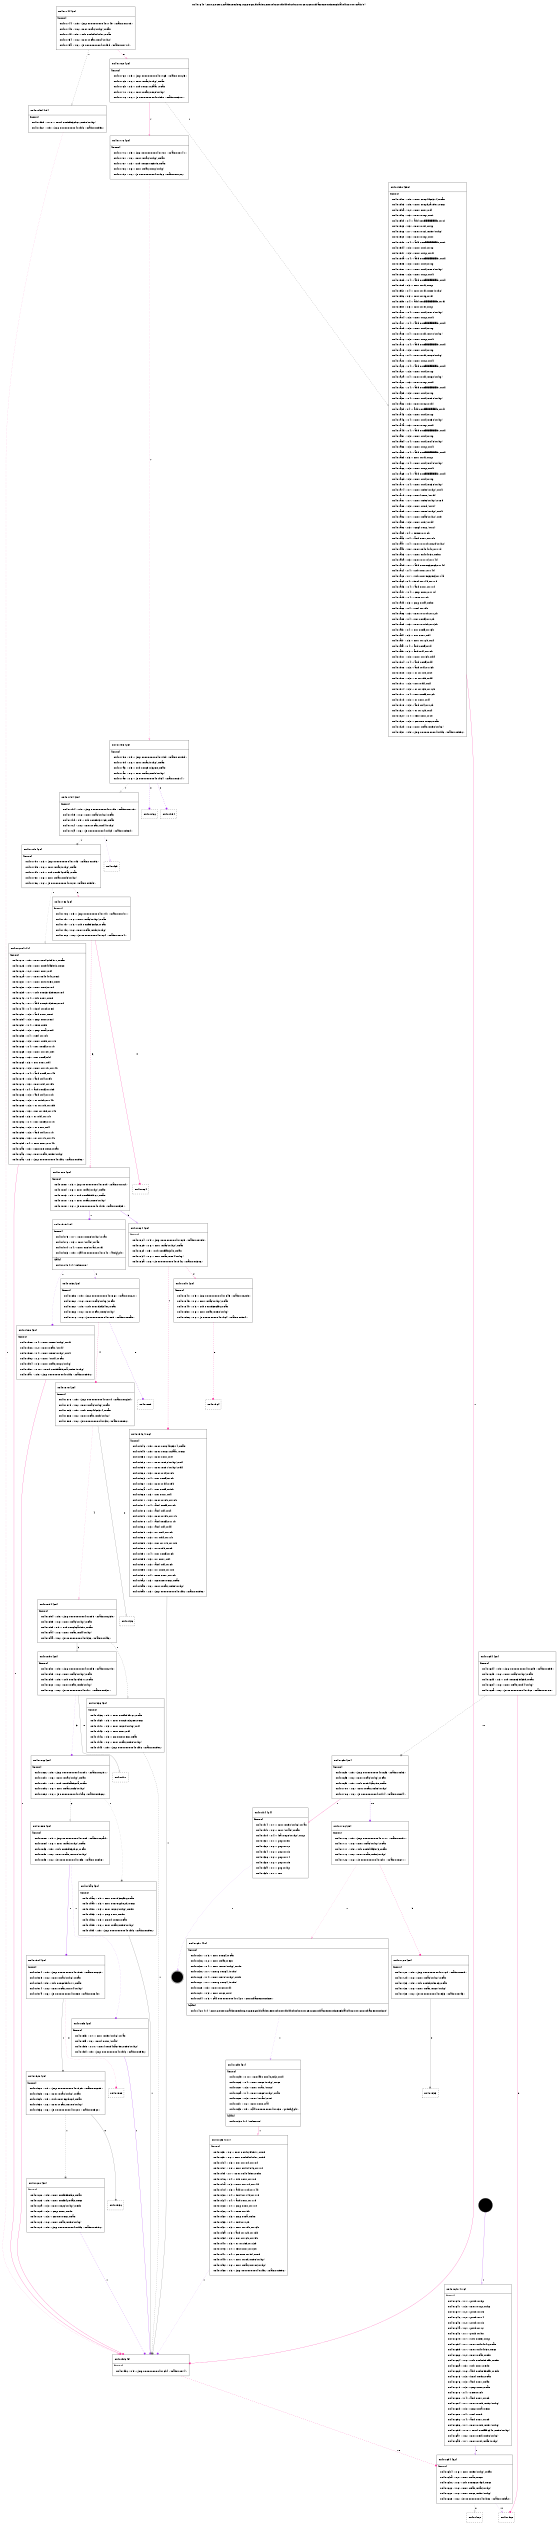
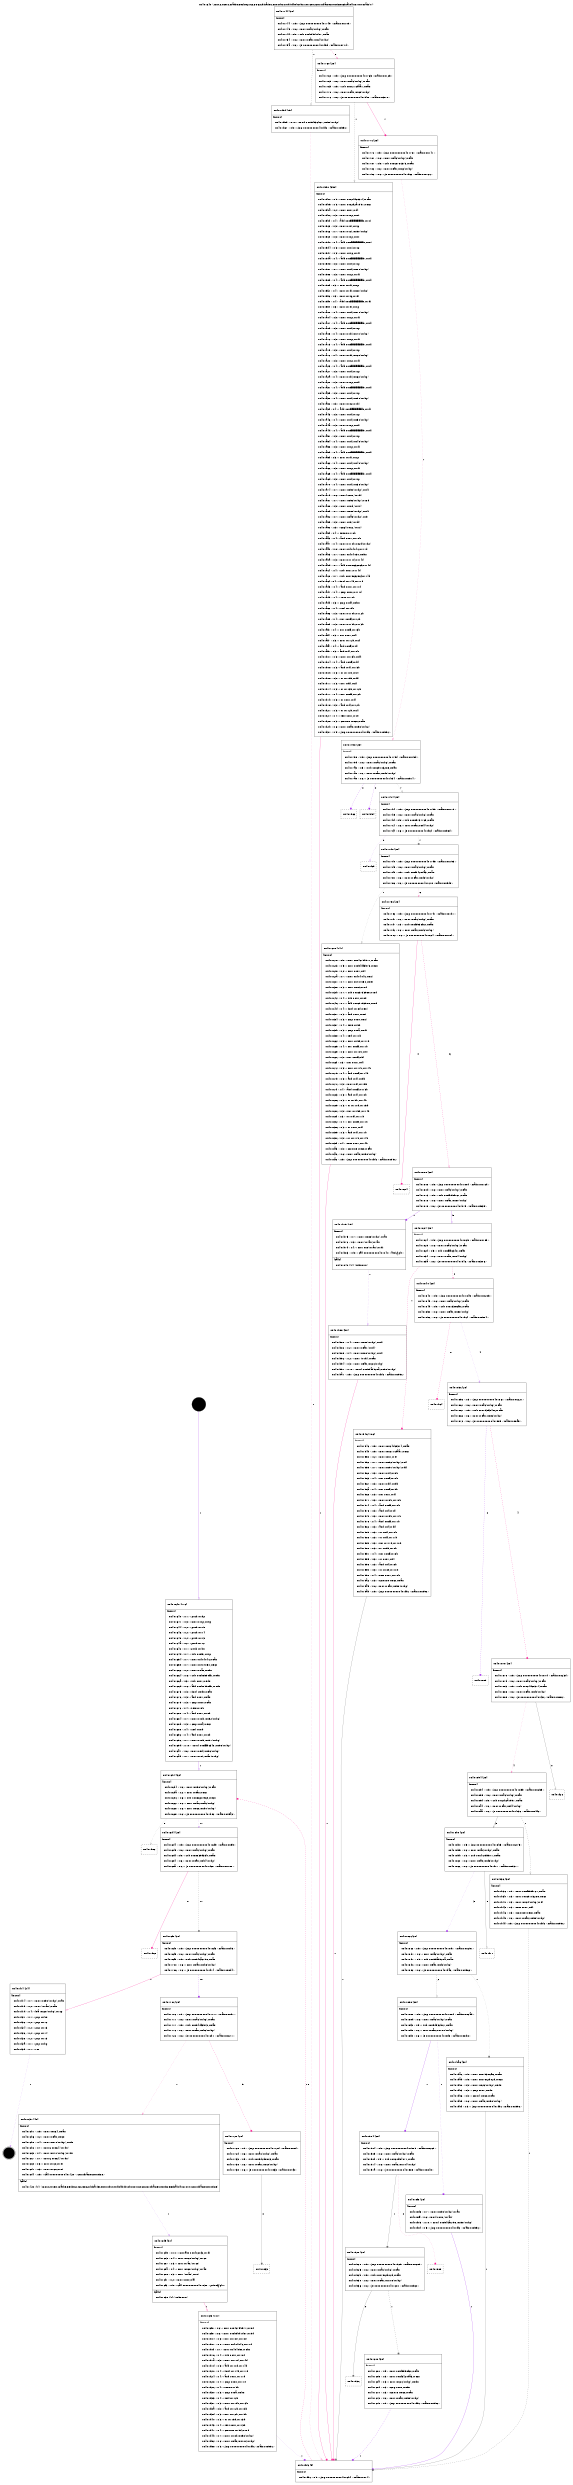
(149, 118) -> (376, 118)
(94, 1274) -> (470, 1352)
(54, 1296) -> (368, 1297)
(498, 2507) -> (199, 1822)
